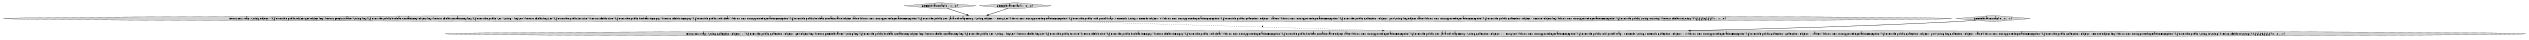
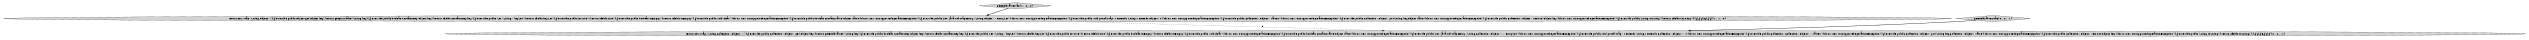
(940, 6) -> none
